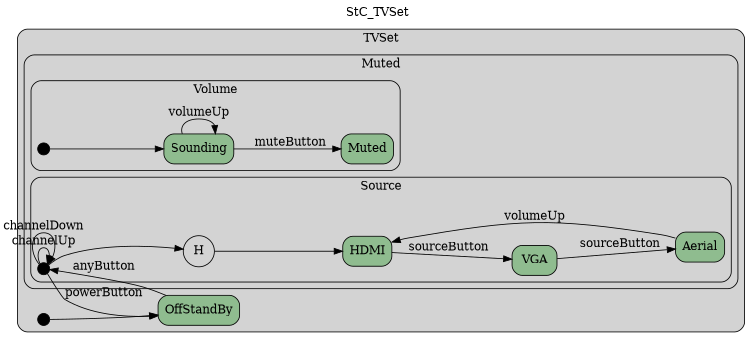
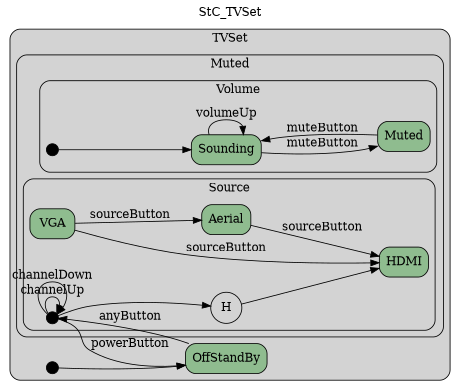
none -> (324, 135)
(535, 217) -> (322, 228)
(448, 256) -> (221, 258)
